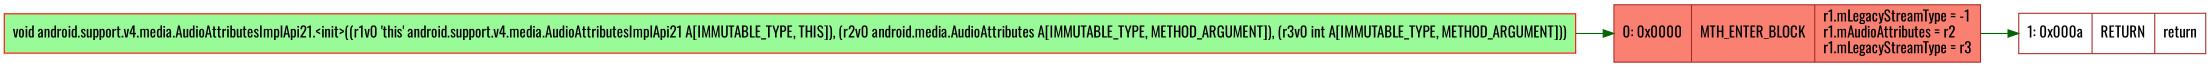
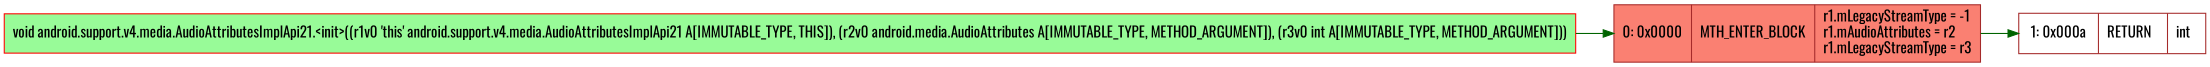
(2180, 33) -> (2183, 33)
